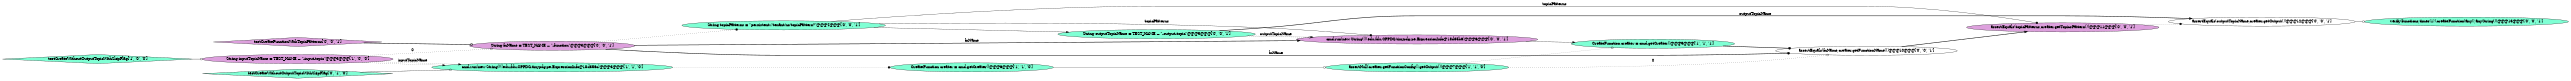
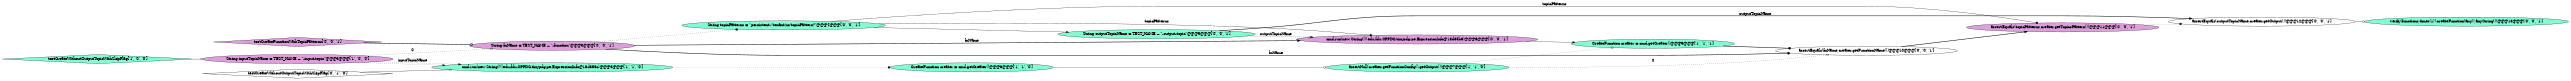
(298, 74) -> (298, 74)
